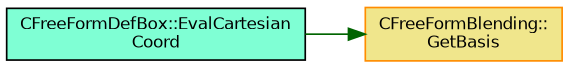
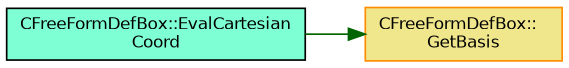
(464, 34) -> (464, 34)
